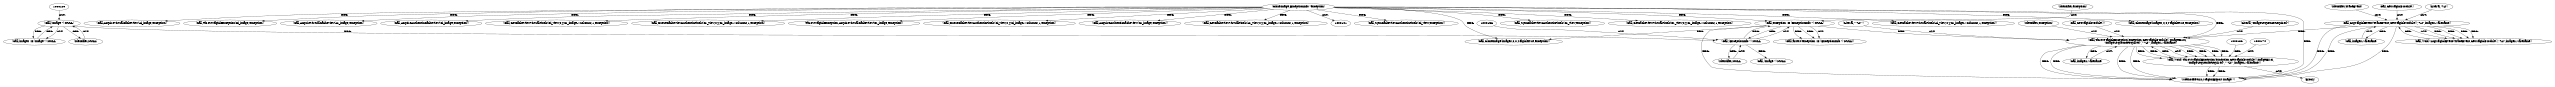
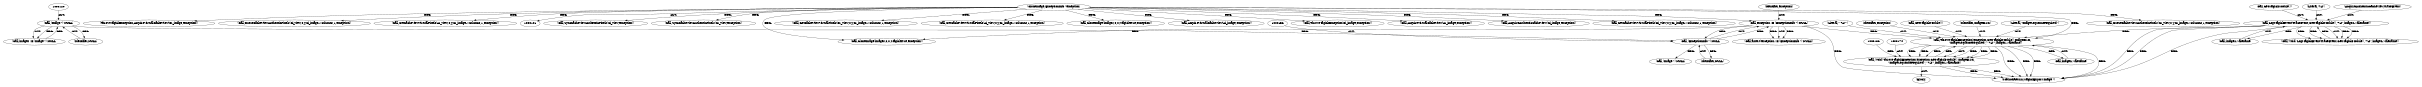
(2347, 7) -> (2372, 7)
(1874, 10) -> none
(1130, 23) -> none
none -> (1975, 23)
